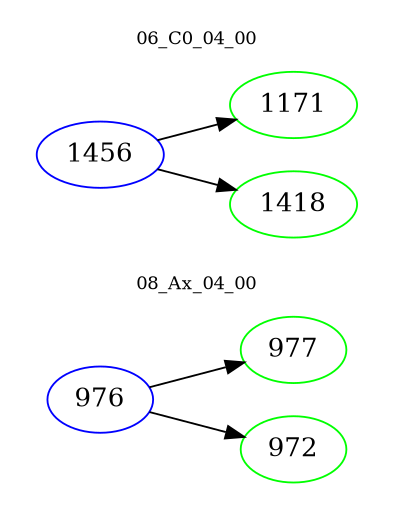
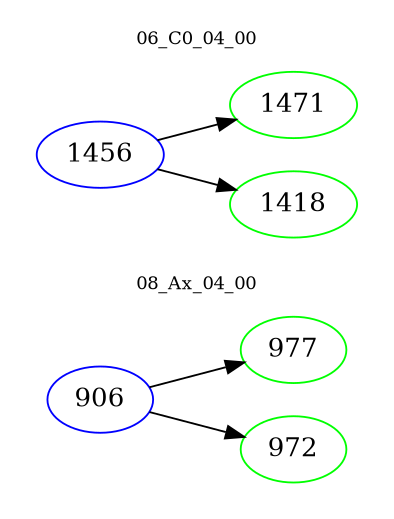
(294, 105) -> (294, 105)
(100, 400) -> (100, 400)
